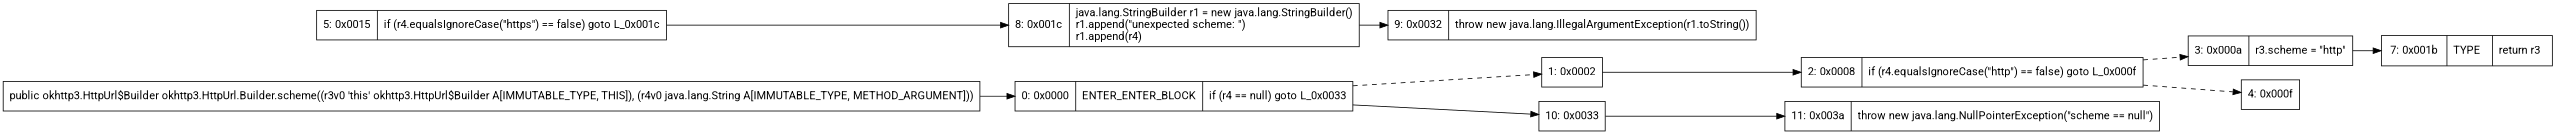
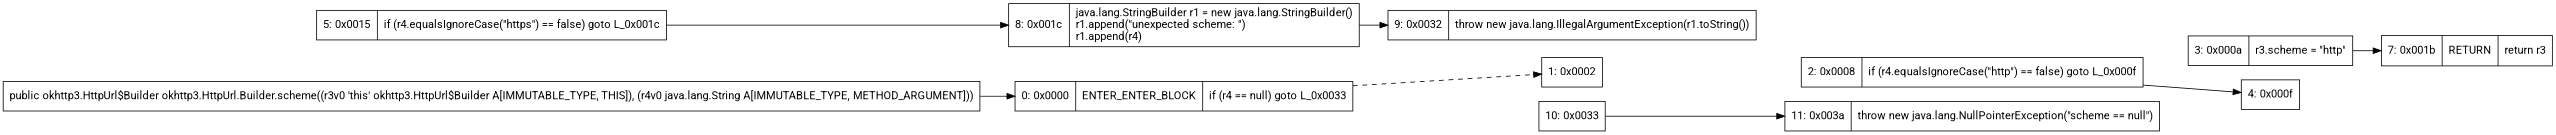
(2467, 50) -> (2470, 50)
(2162, 59) -> none
(1698, 72) -> none
(2188, 88) -> (2188, 88)
(1442, 110) -> none
